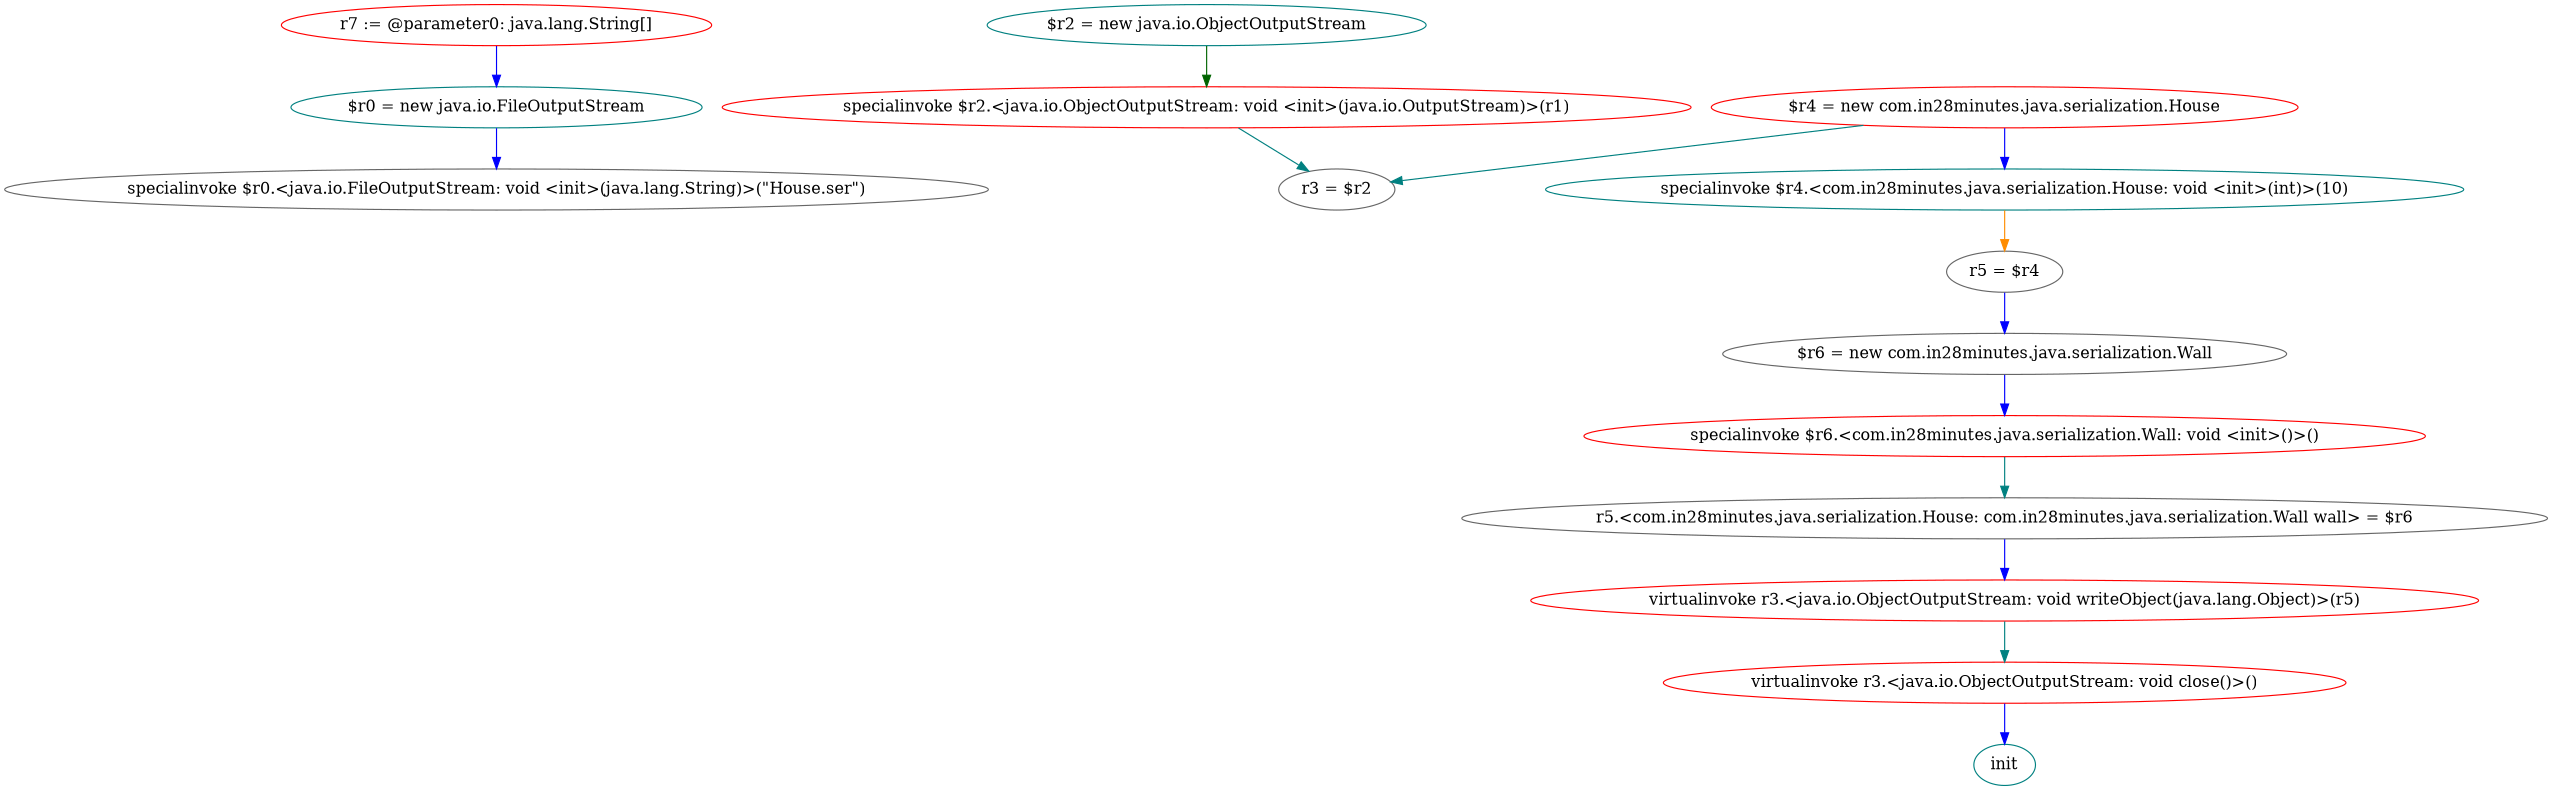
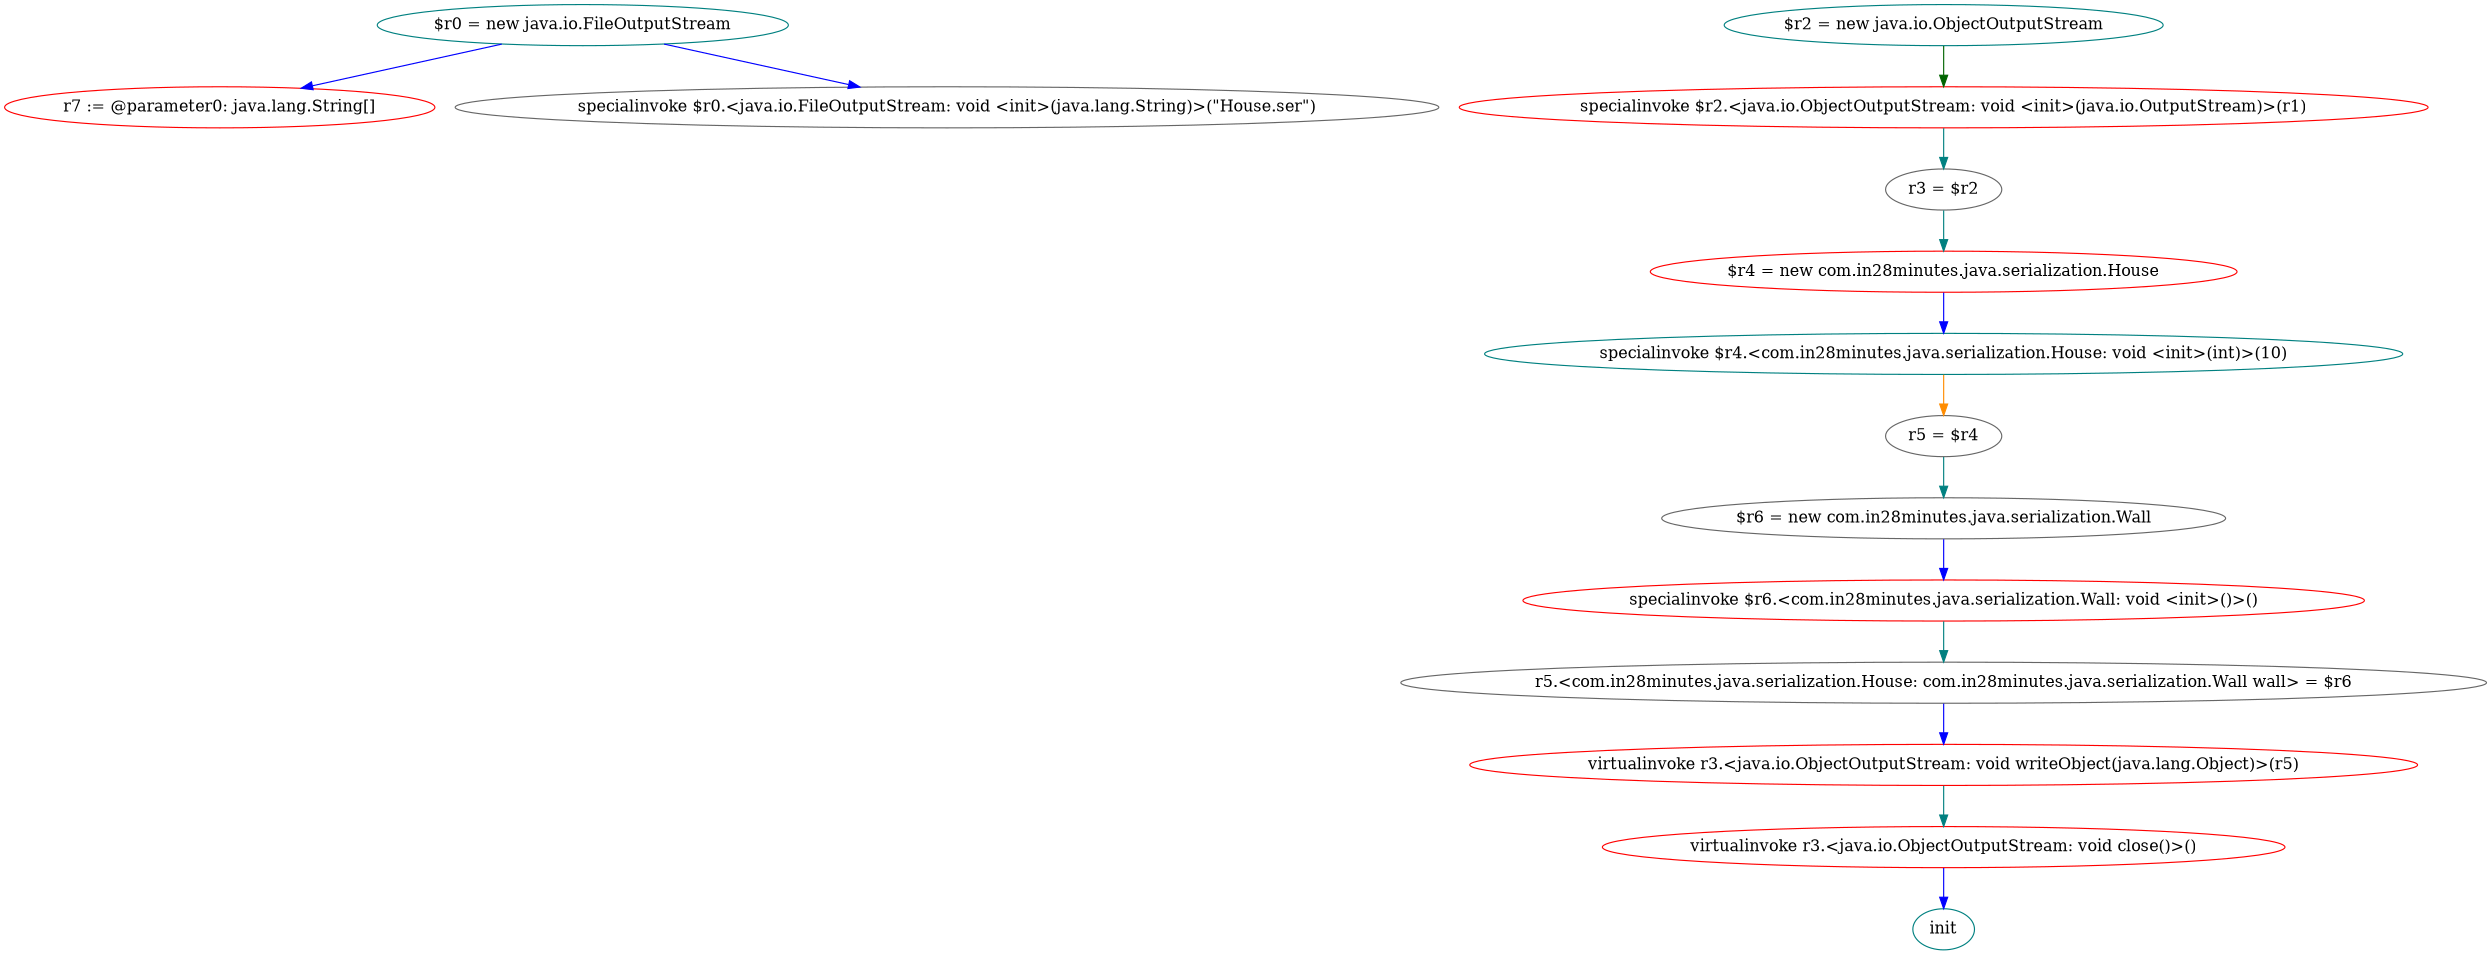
(497, 61) -> (407, 65)
(1633, 153) -> (1944, 225)
(2005, 307) -> (1944, 472)
